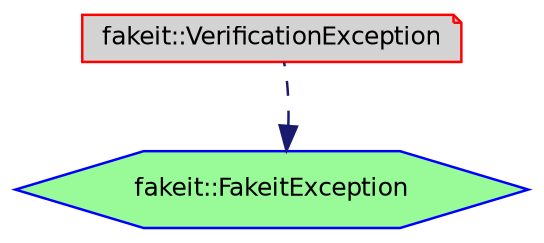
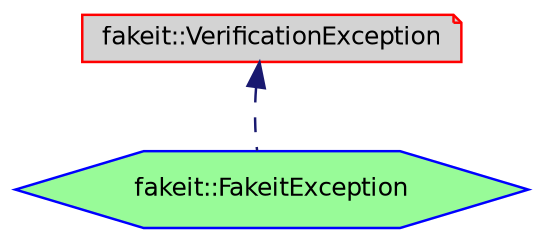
(288, 94) -> (255, 119)
